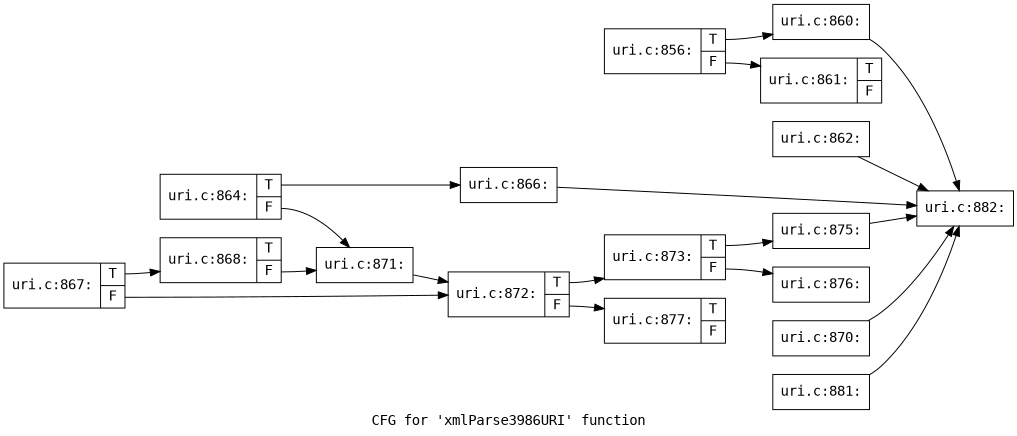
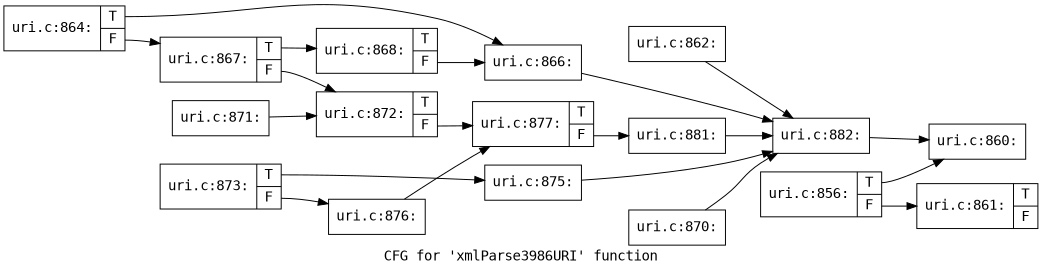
(923, 104) -> (894, 139)
none -> (606, 136)
none -> (446, 172)
(315, 218) -> (138, 41)
(294, 272) -> (456, 63)
(582, 282) -> none
